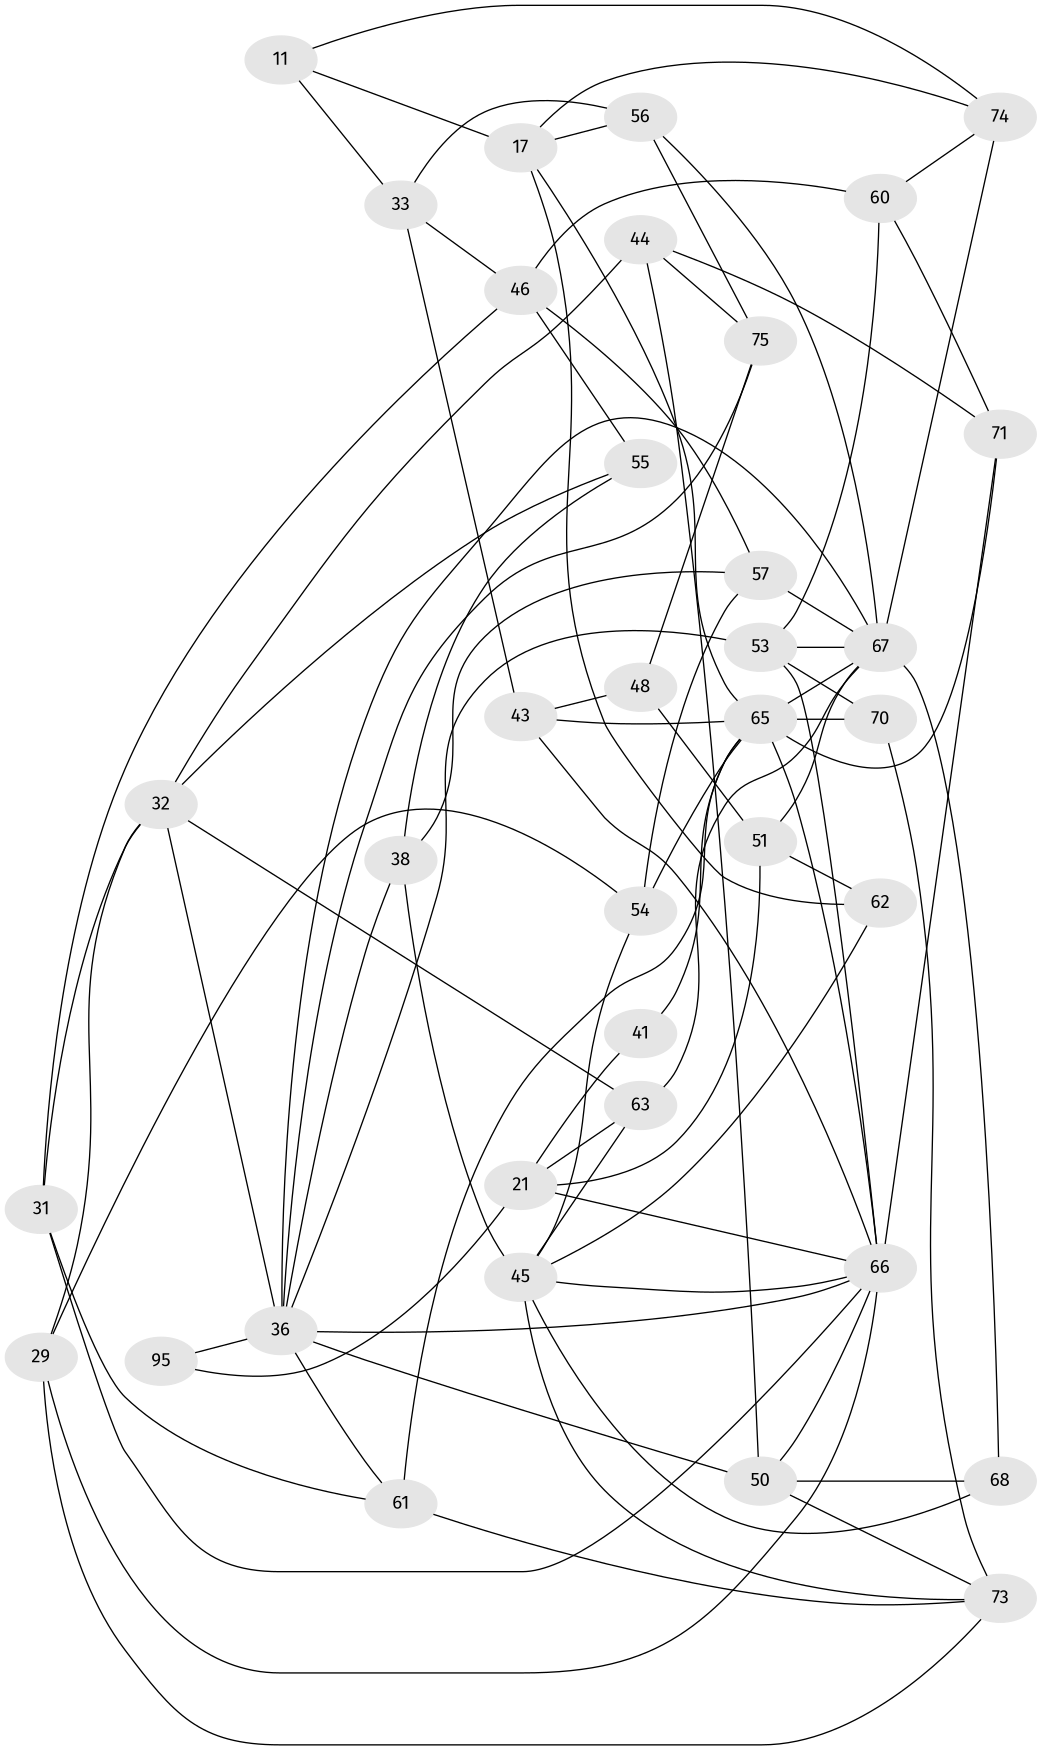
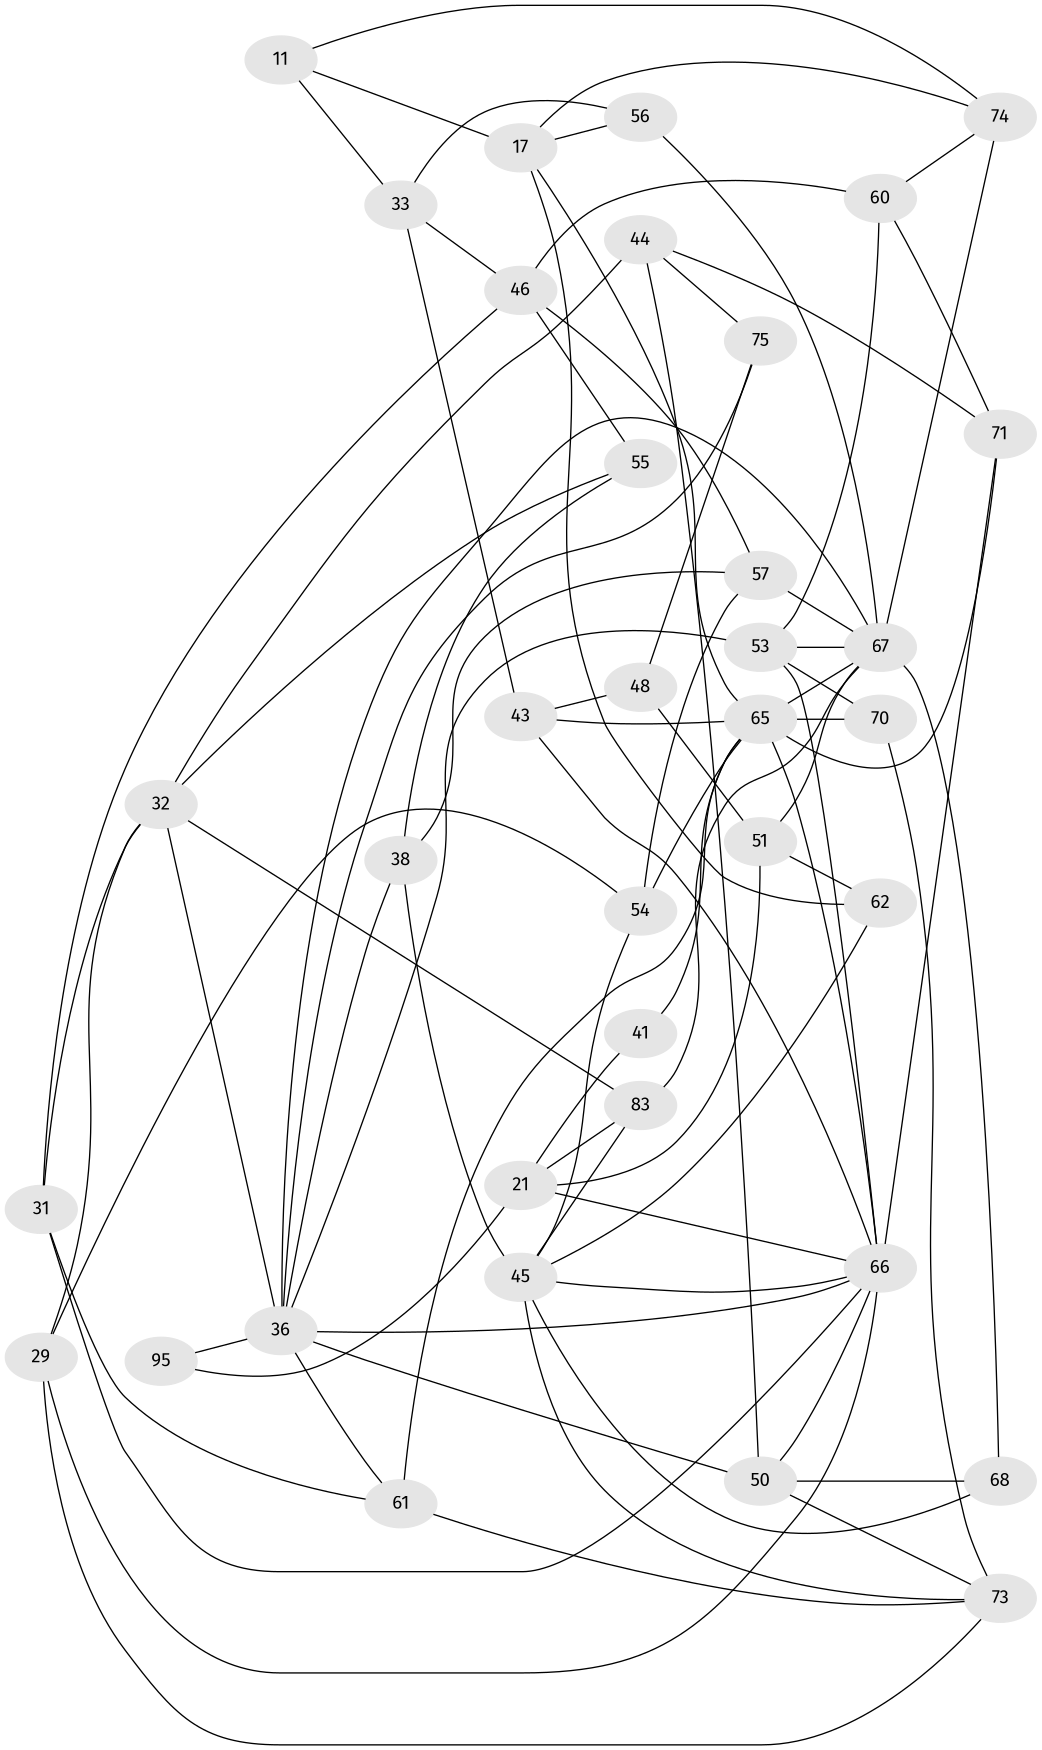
(701, 229) -> none
(641, 1106) -> (641, 1106)
